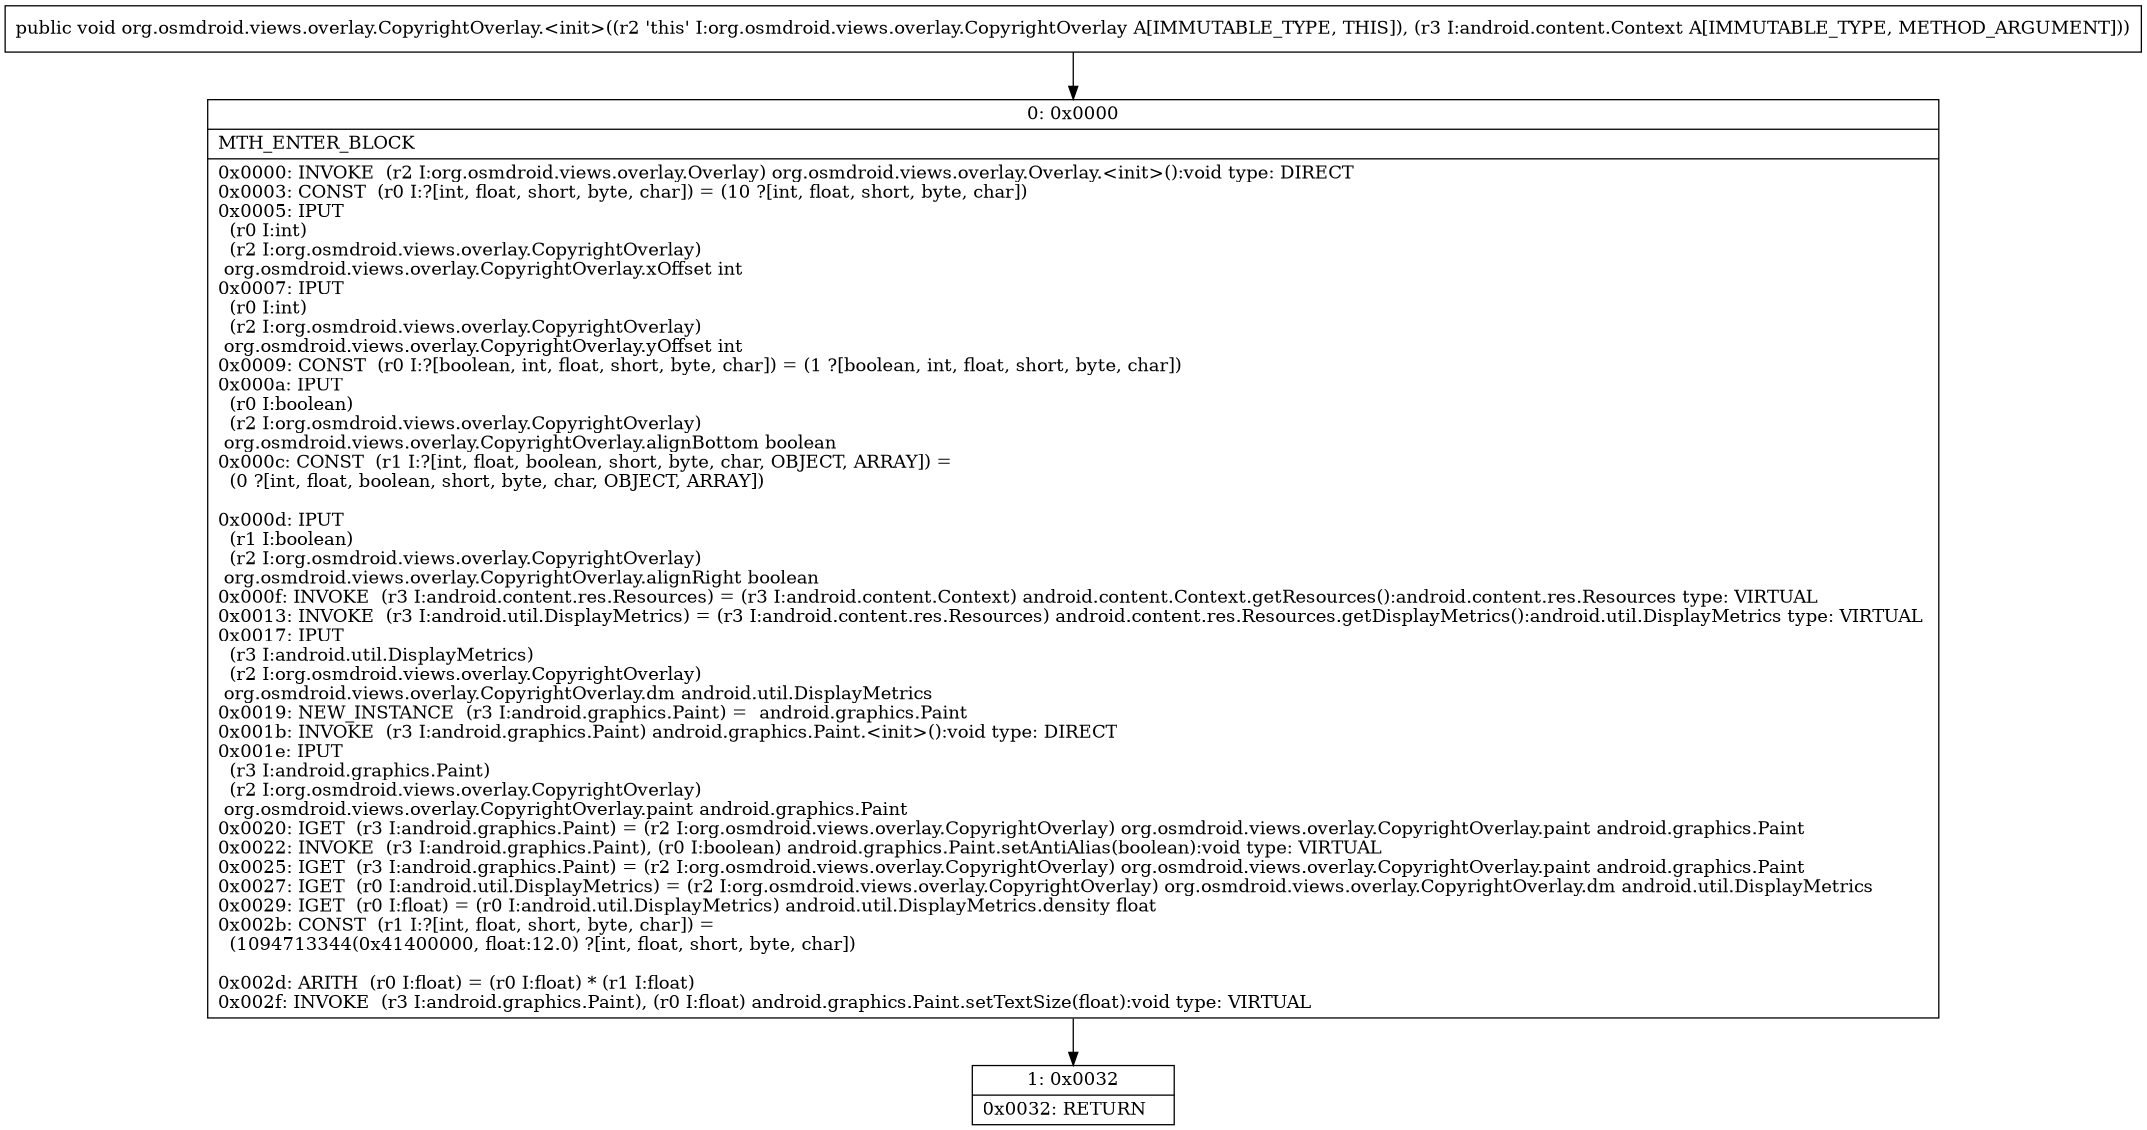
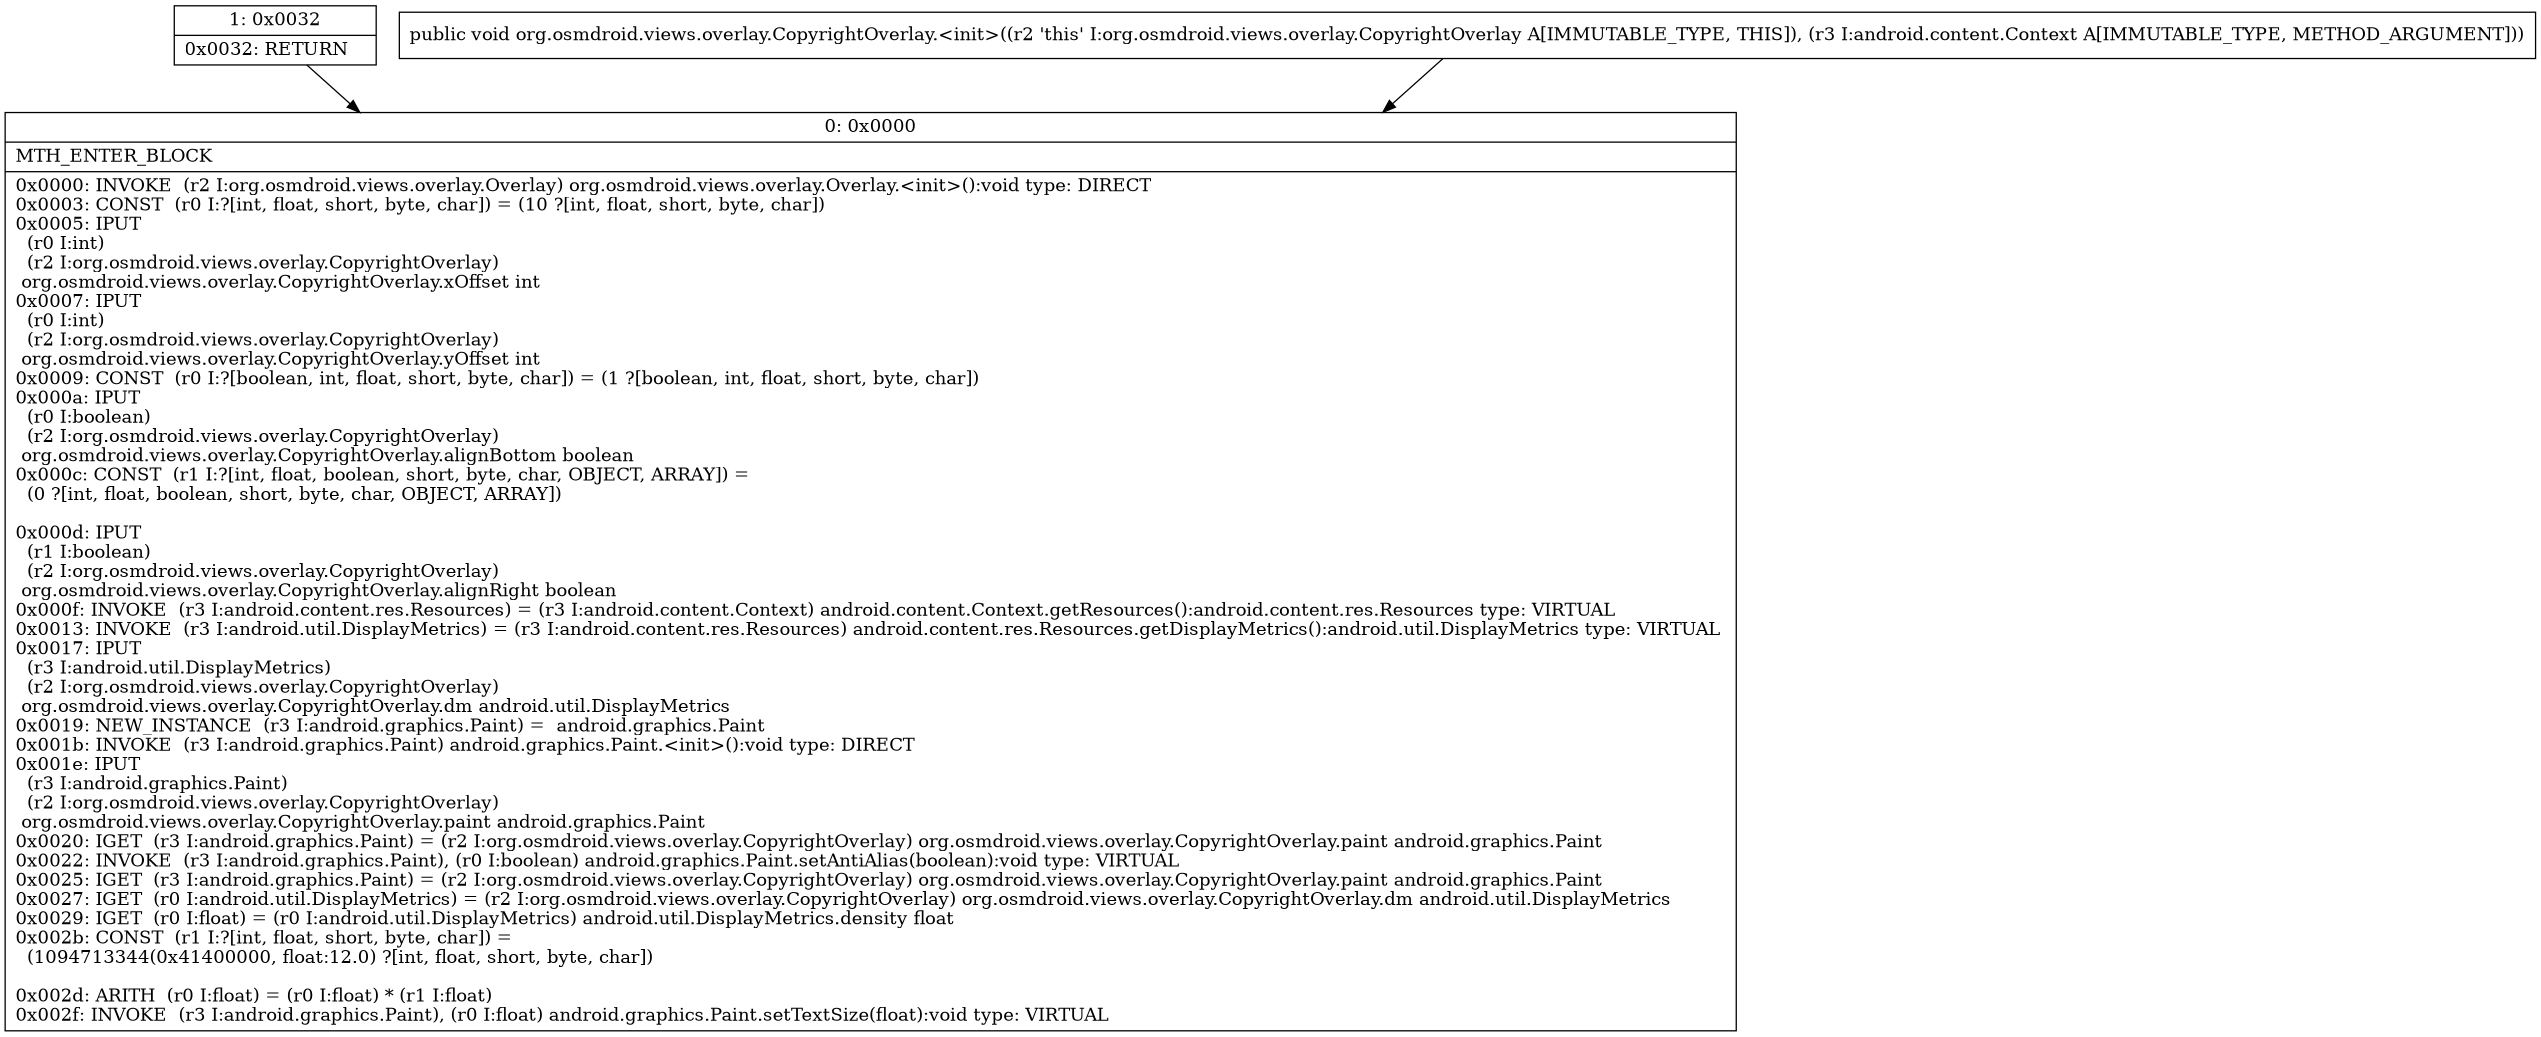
(1073, 1035) -> (328, 84)
